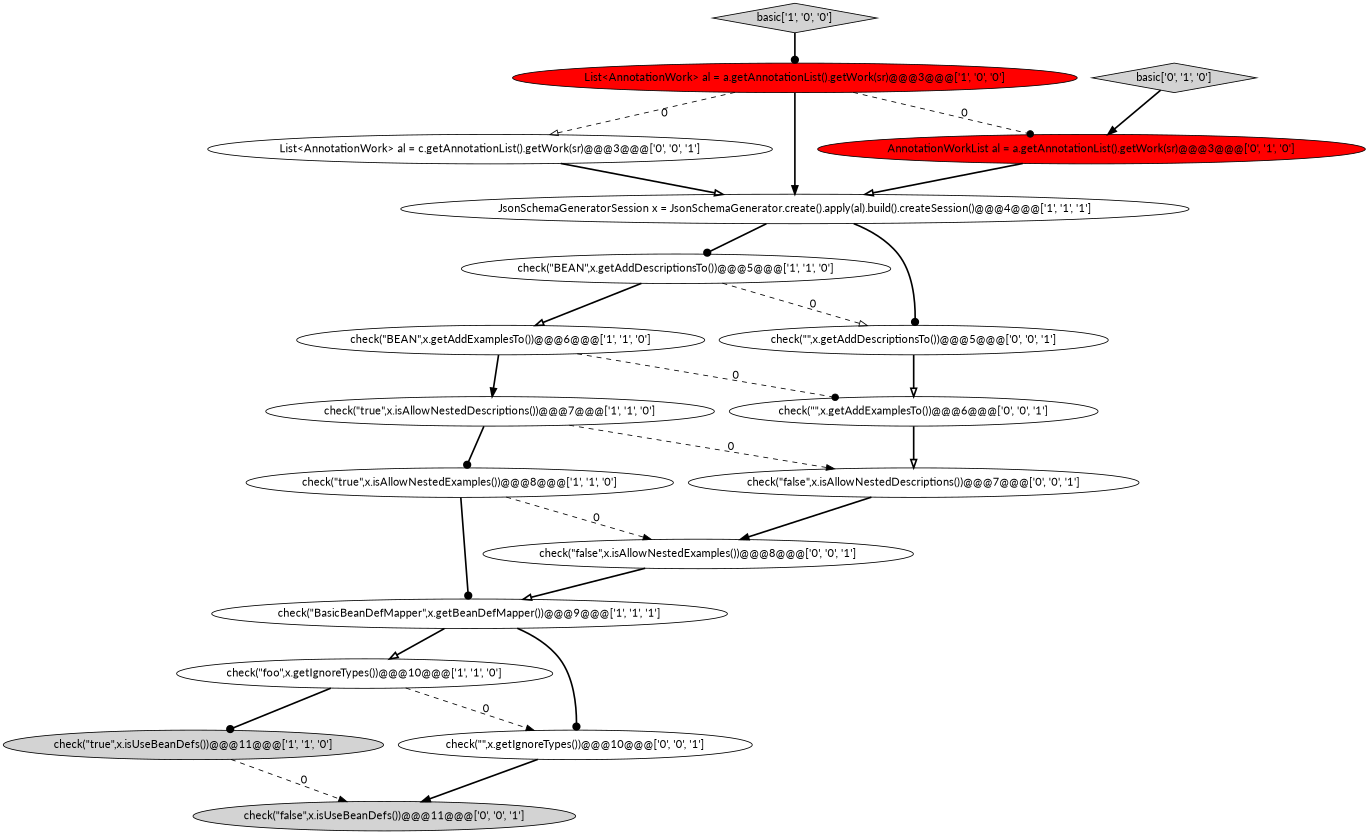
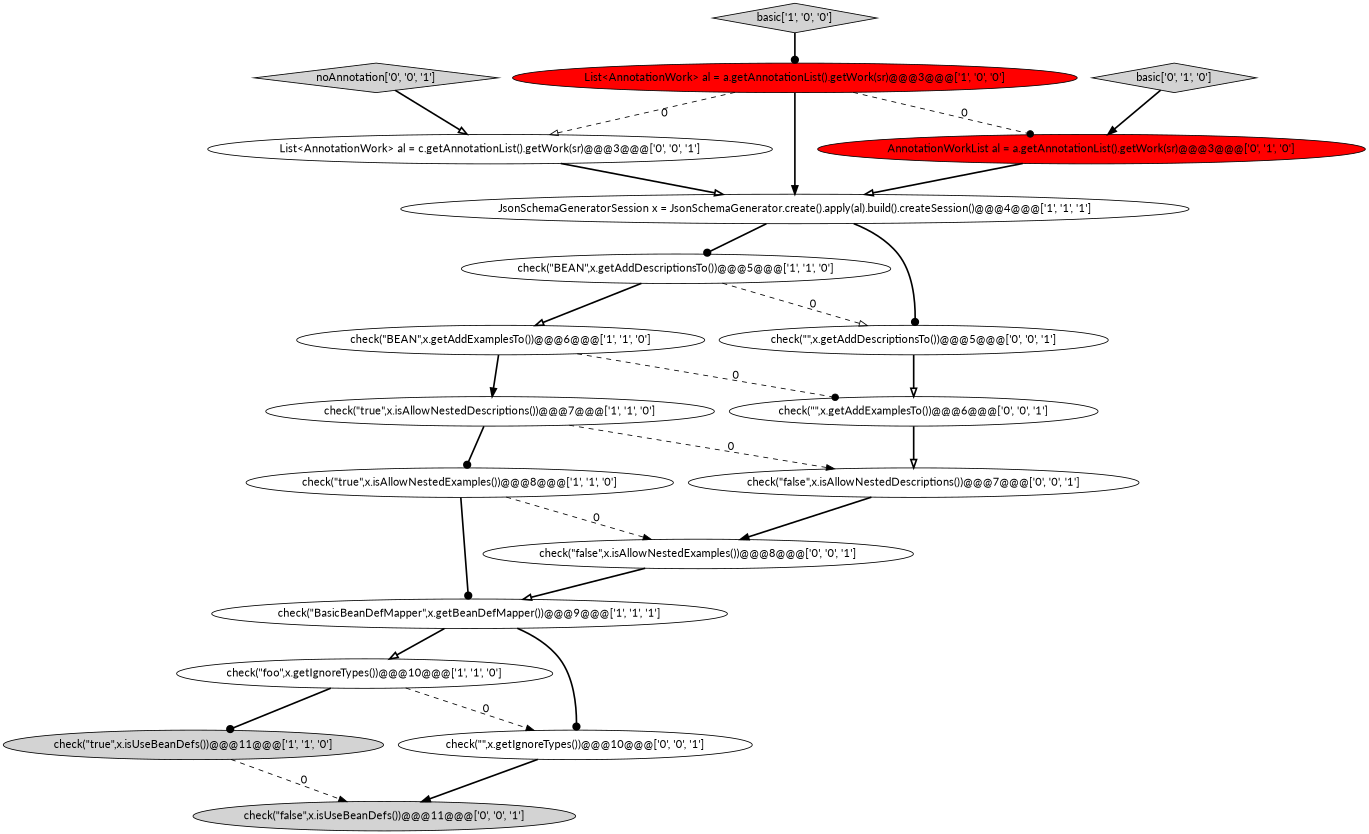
none -> (376, 78)
